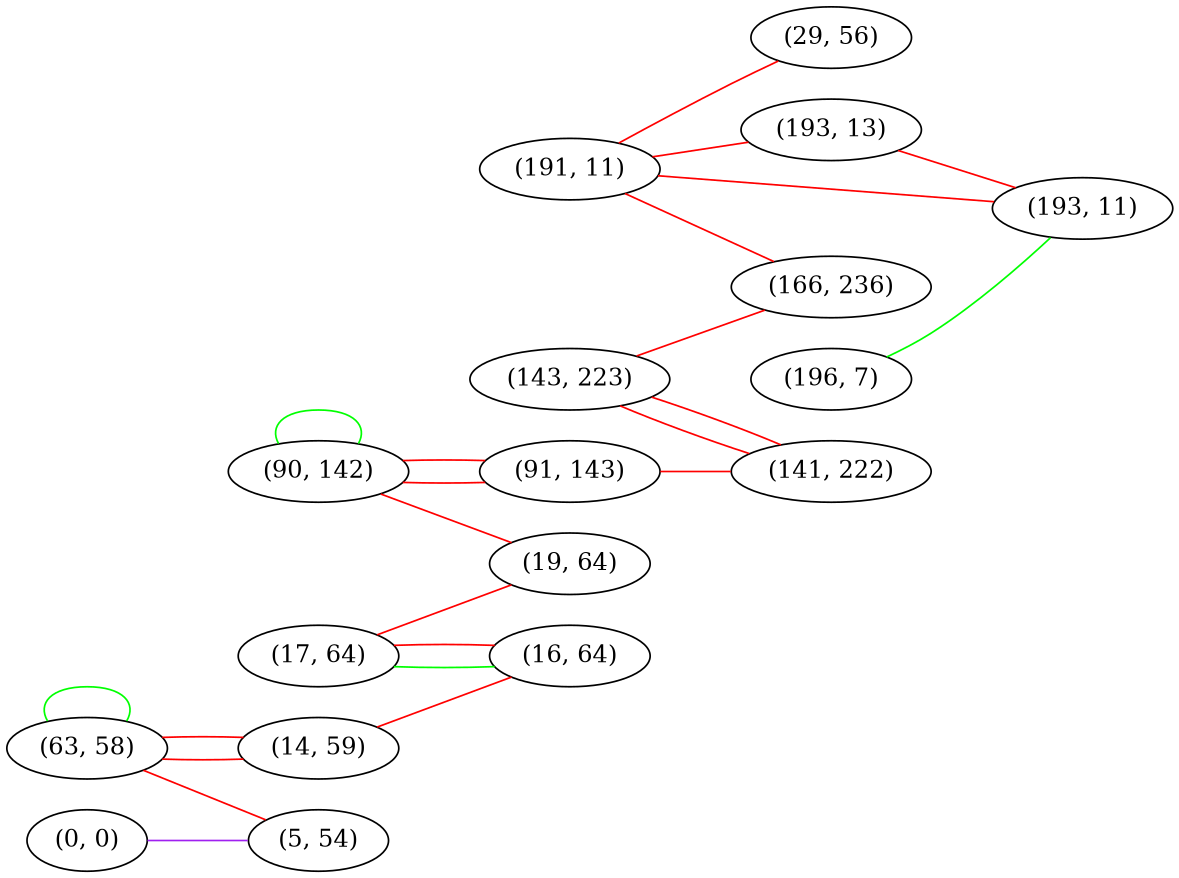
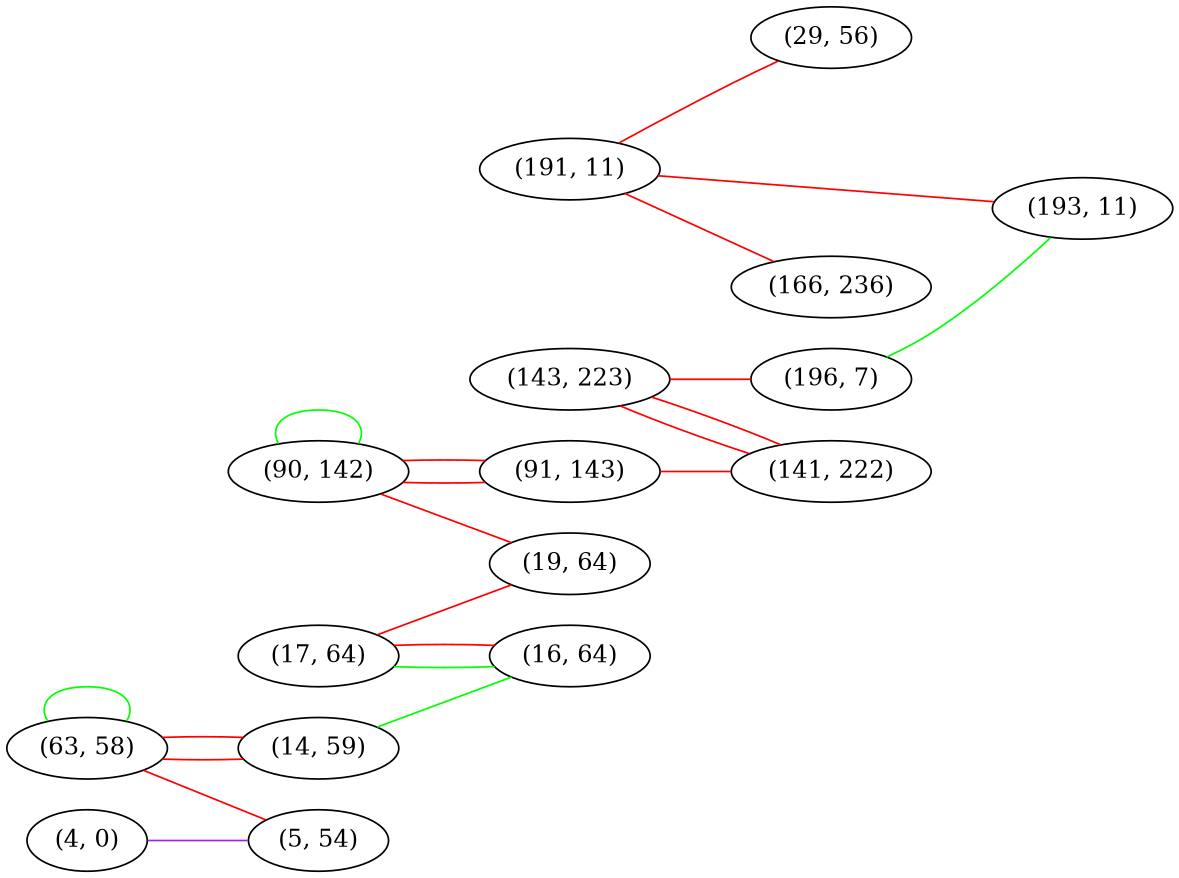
(831, 130) -> none
(701, 333) -> (710, 379)
(444, 702) -> (444, 702)
(87, 840) -> (87, 840)
